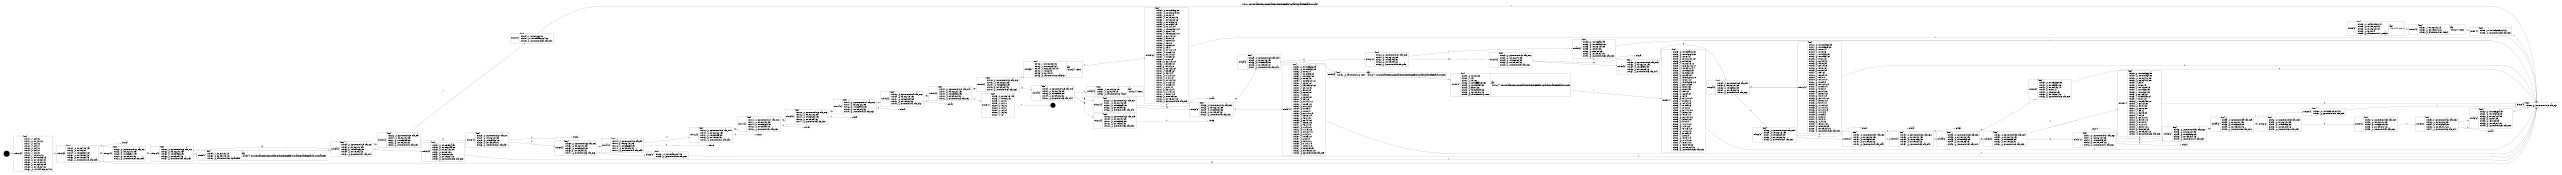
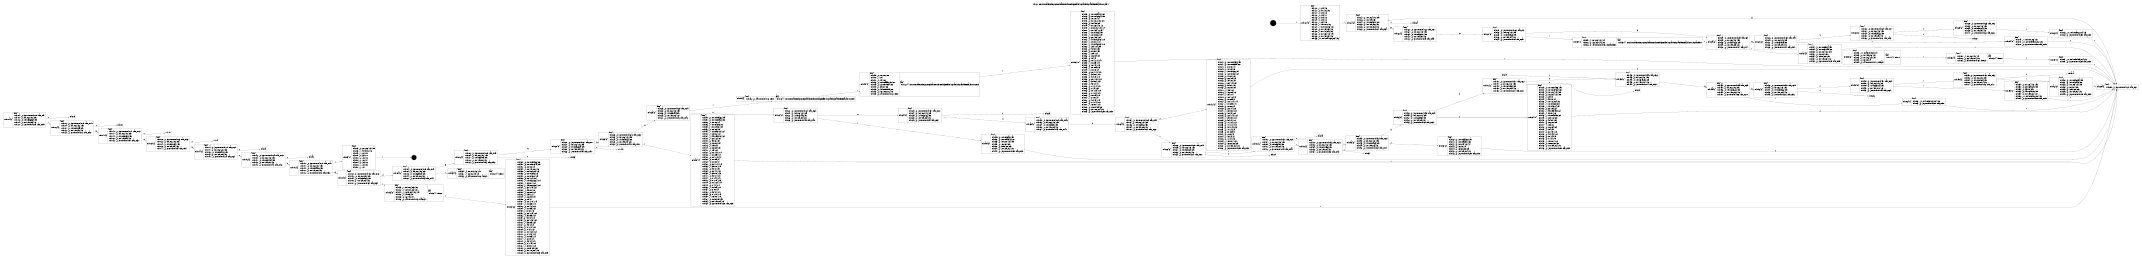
none -> (2026, 91)
none -> (1872, 96)
(1083, 99) -> (524, 152)
(599, 147) -> none
(262, 148) -> (1616, 32)
